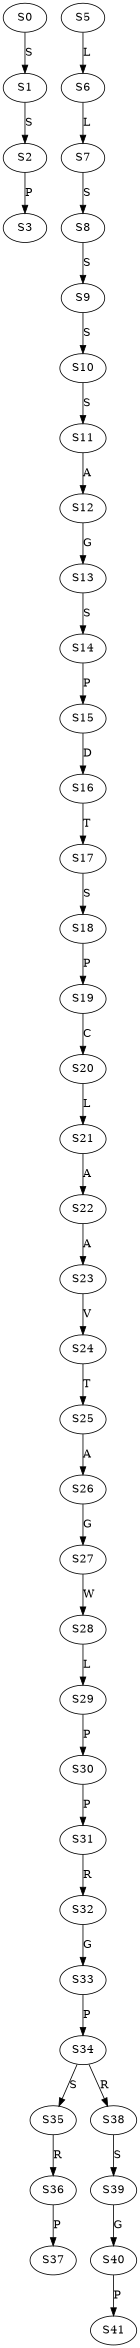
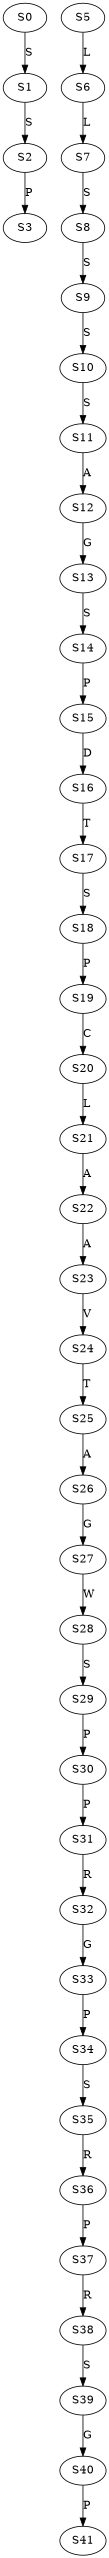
(87, 1665) -> (87, 1665)
(97, 2082) -> (83, 2291)
